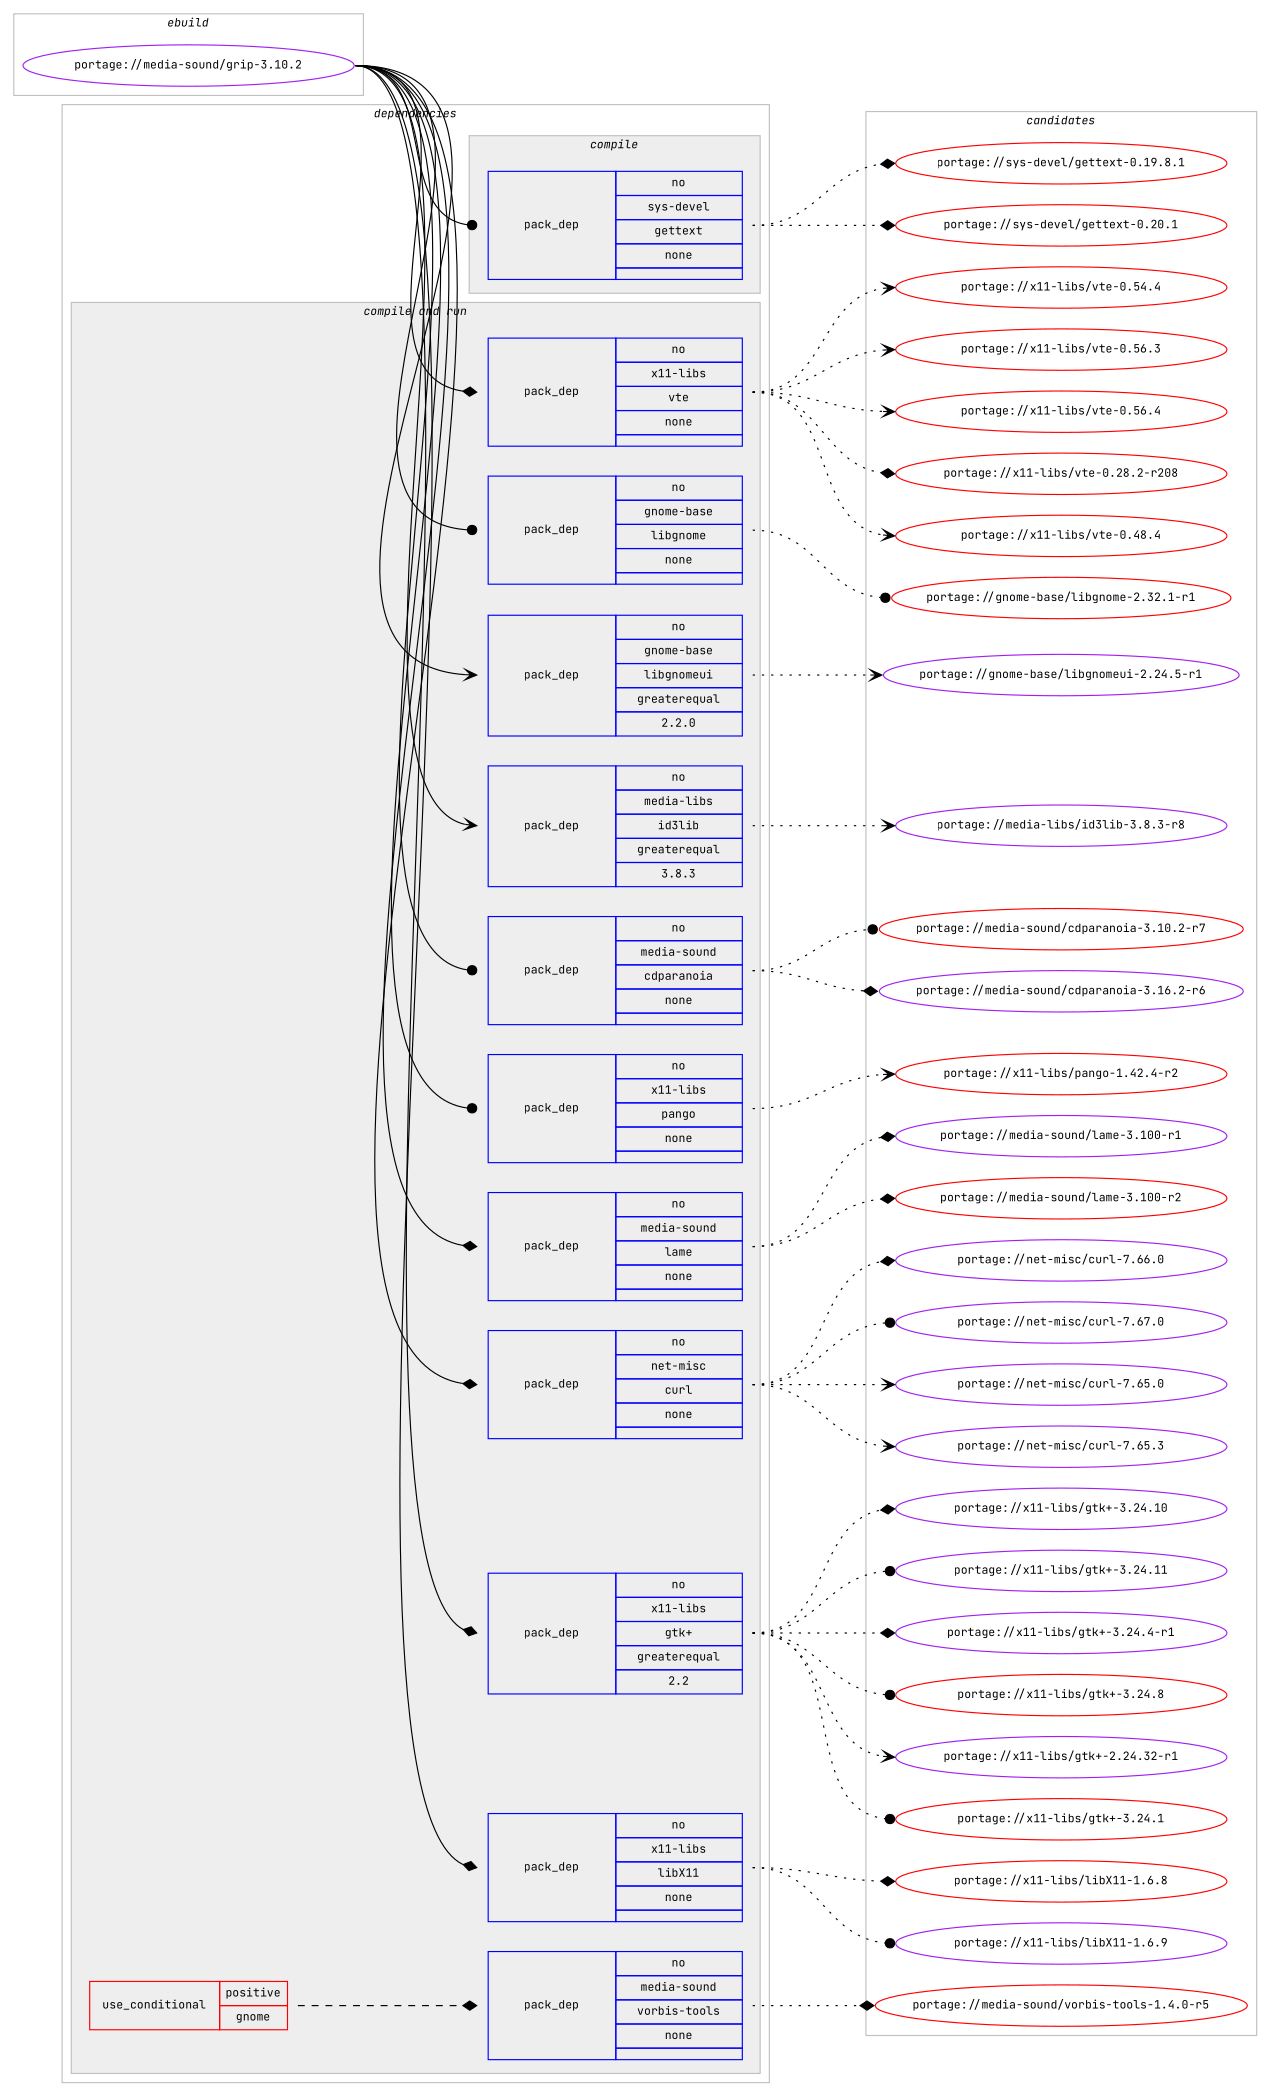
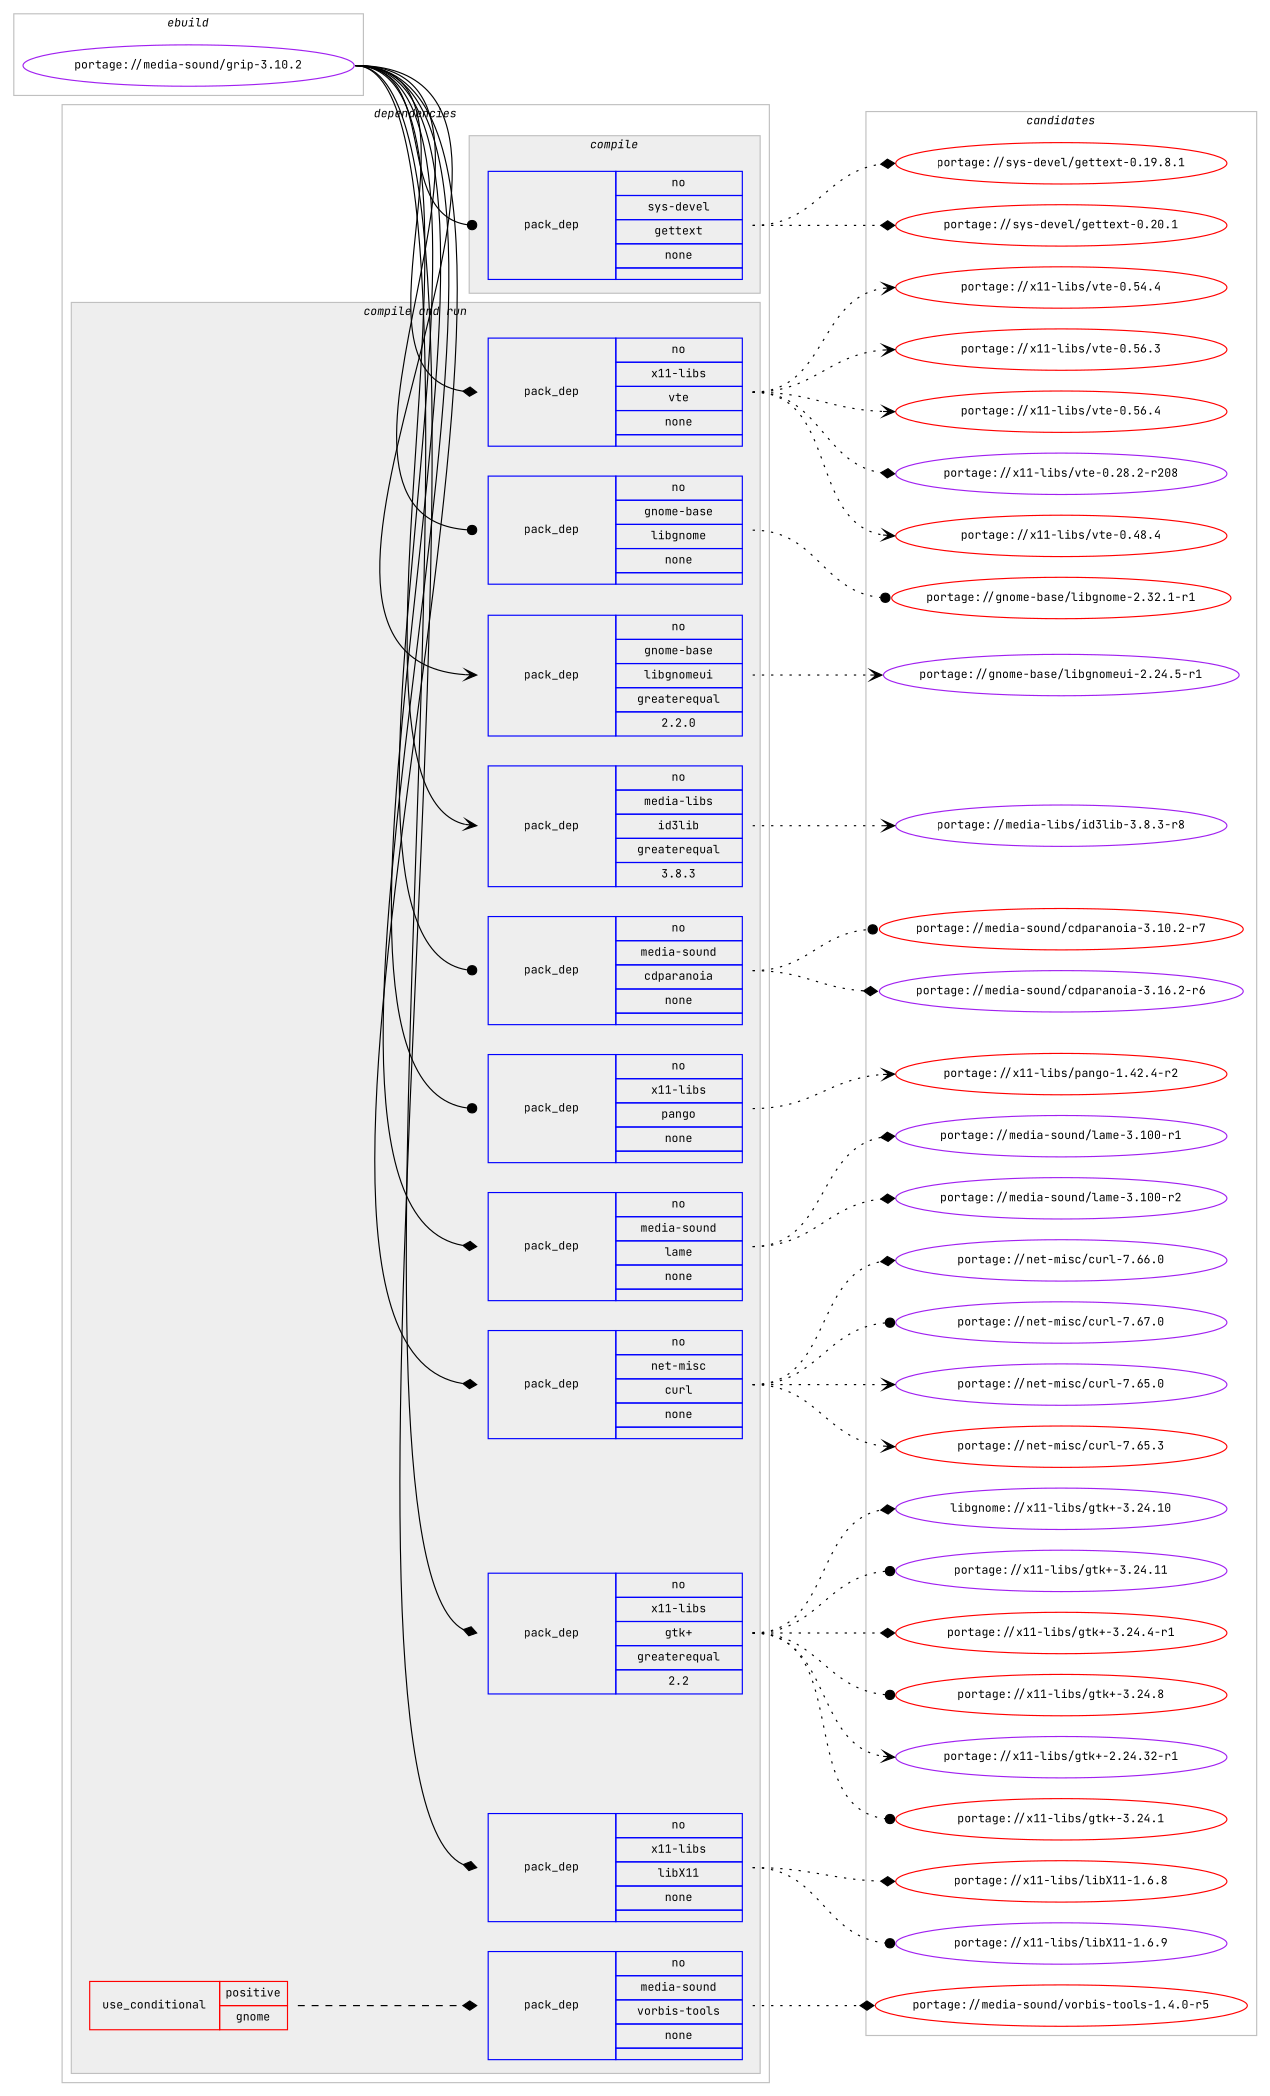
(1061, 474) -> (1061, 474)
(1061, 1198) -> (1061, 1198)
(1061, 1447) -> (1061, 1447)
(1061, 1509) -> (1061, 1509)
(1061, 1633) -> (1061, 1633)
